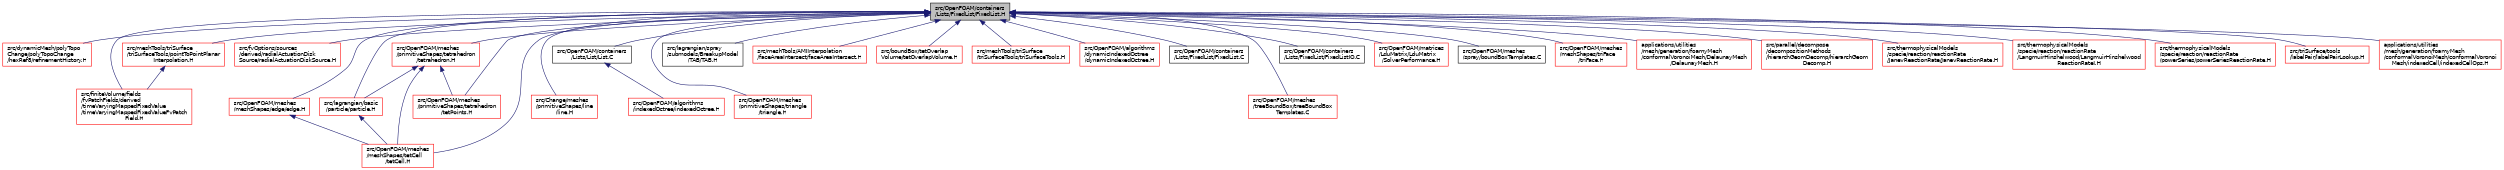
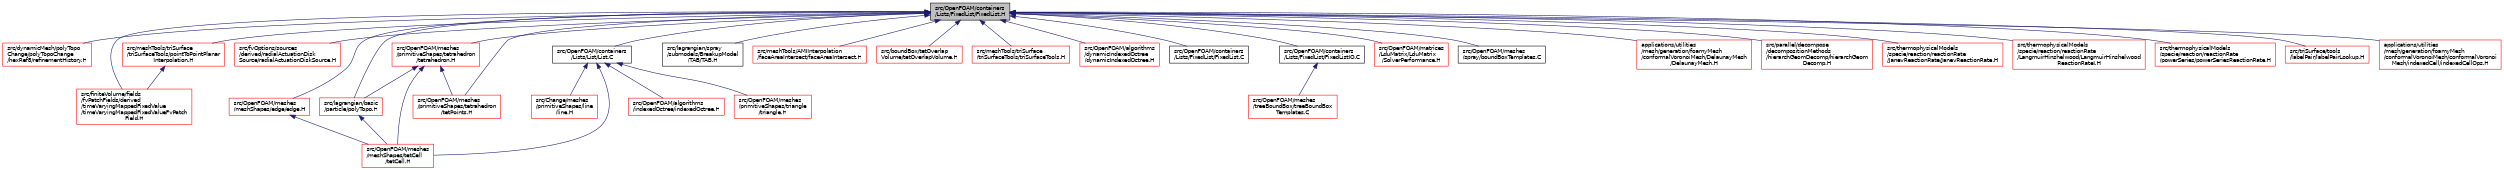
(704, 16) -> (578, 82)
(1221, 28) -> (1307, 82)
(536, 43) -> (550, 145)
(653, 47) -> (685, 79)
(1591, 55) -> none
(351, 107) -> (351, 107)
